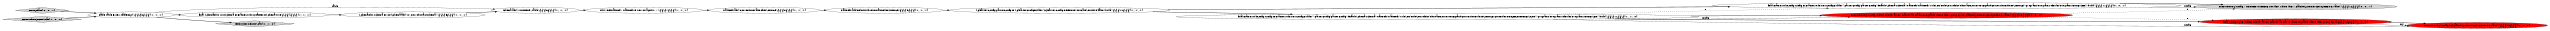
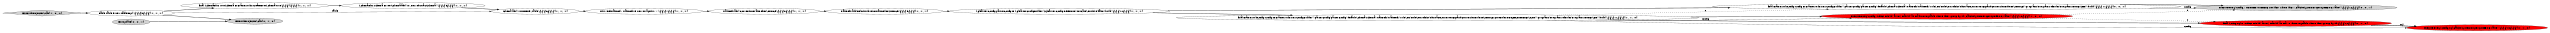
(42, 10) -> (131, 22)
(77, 12) -> (188, 22)
(255, 24) -> (255, 21)
